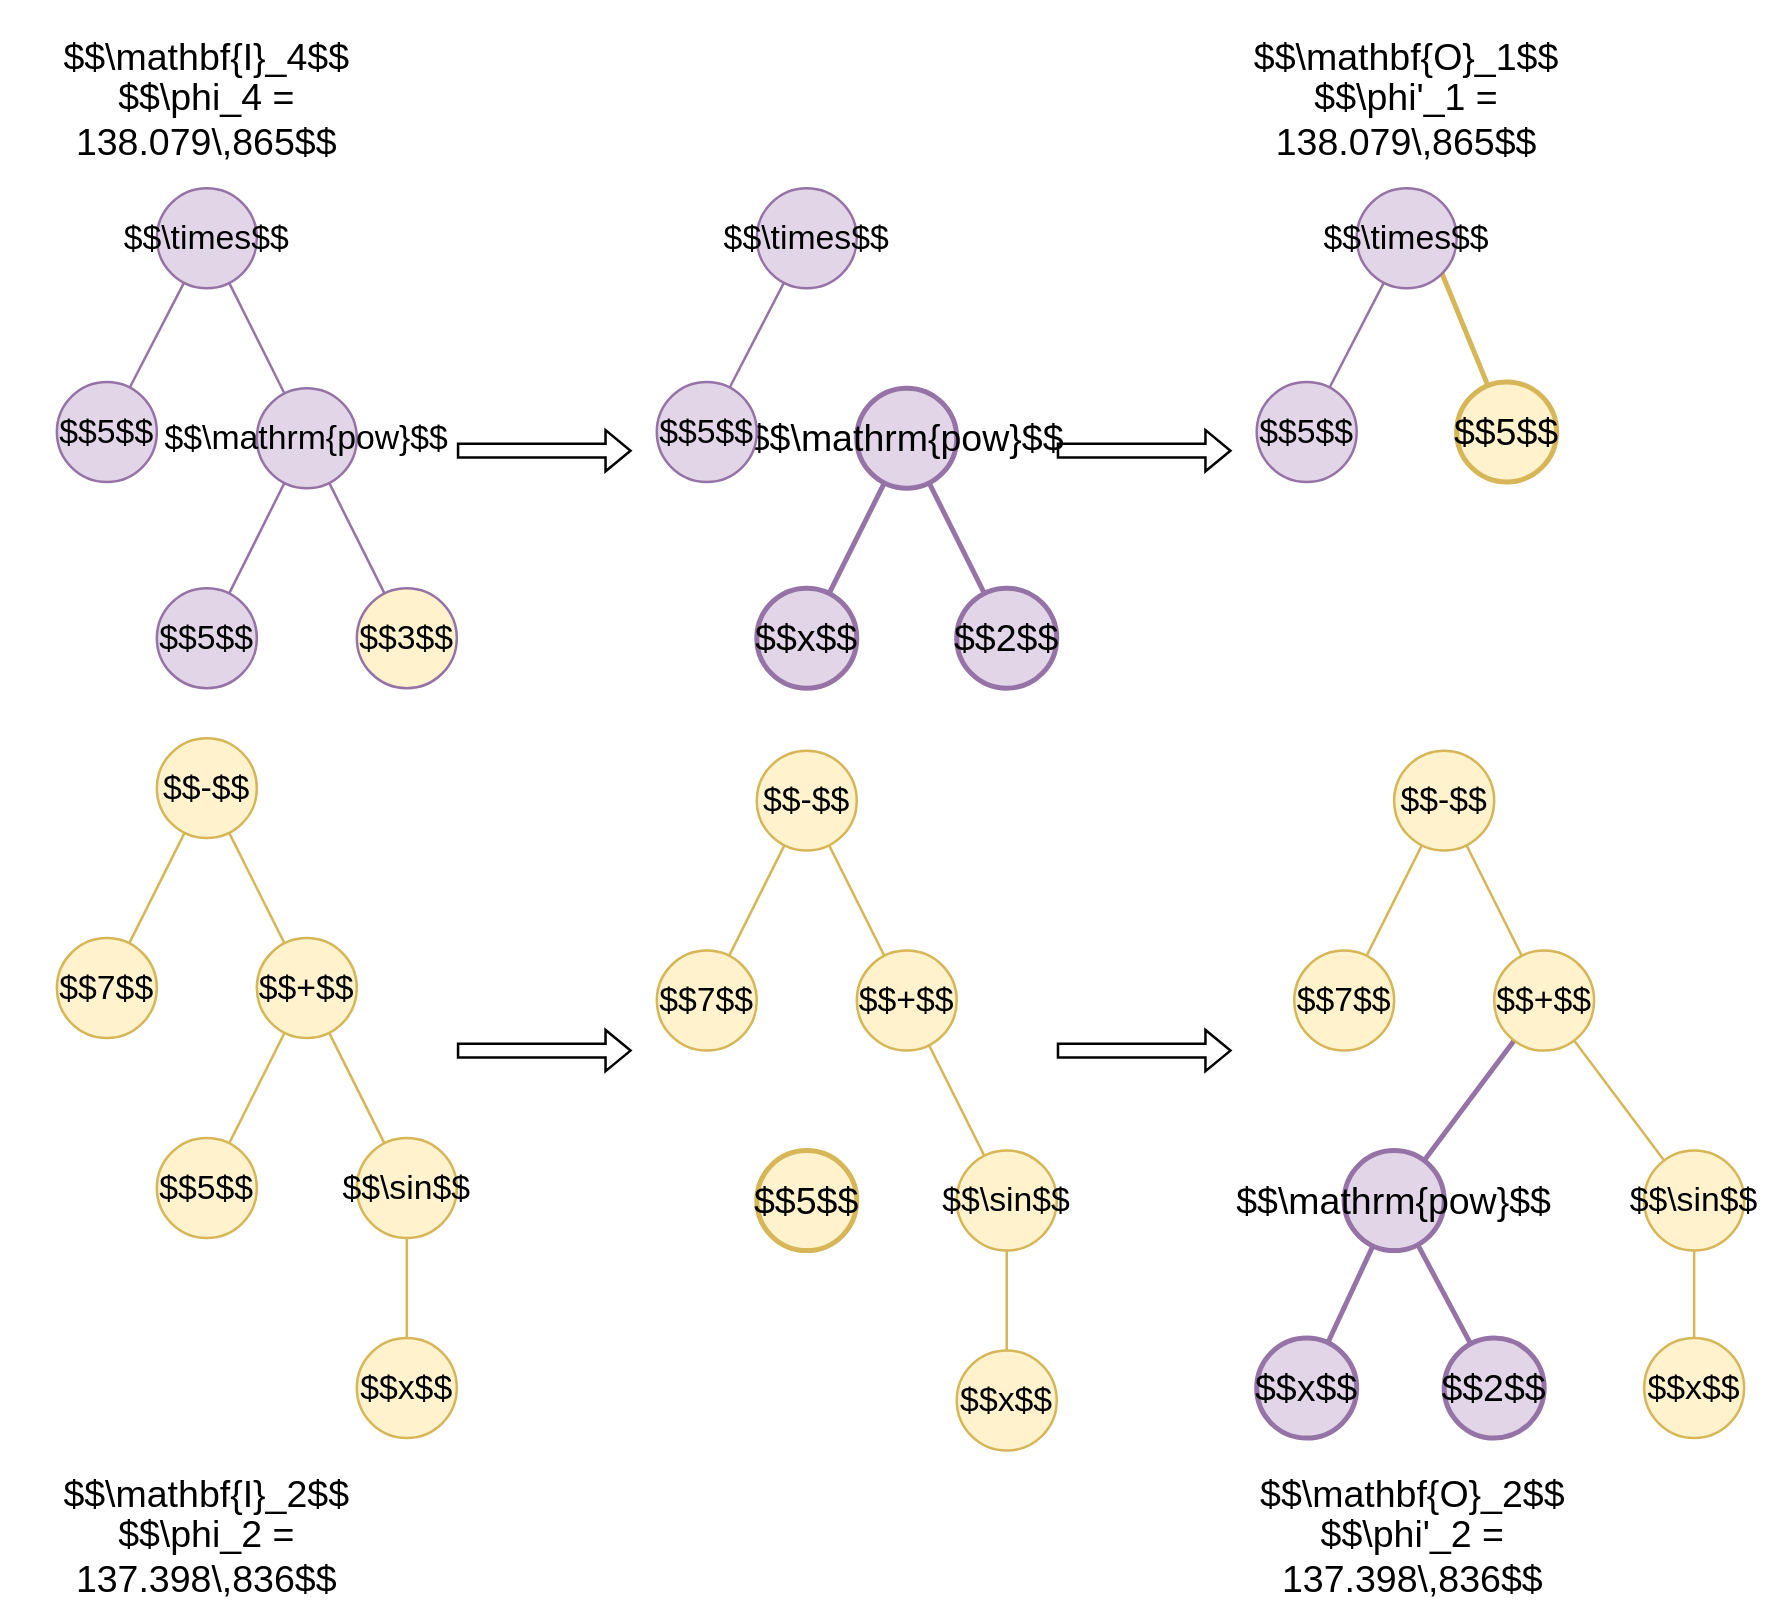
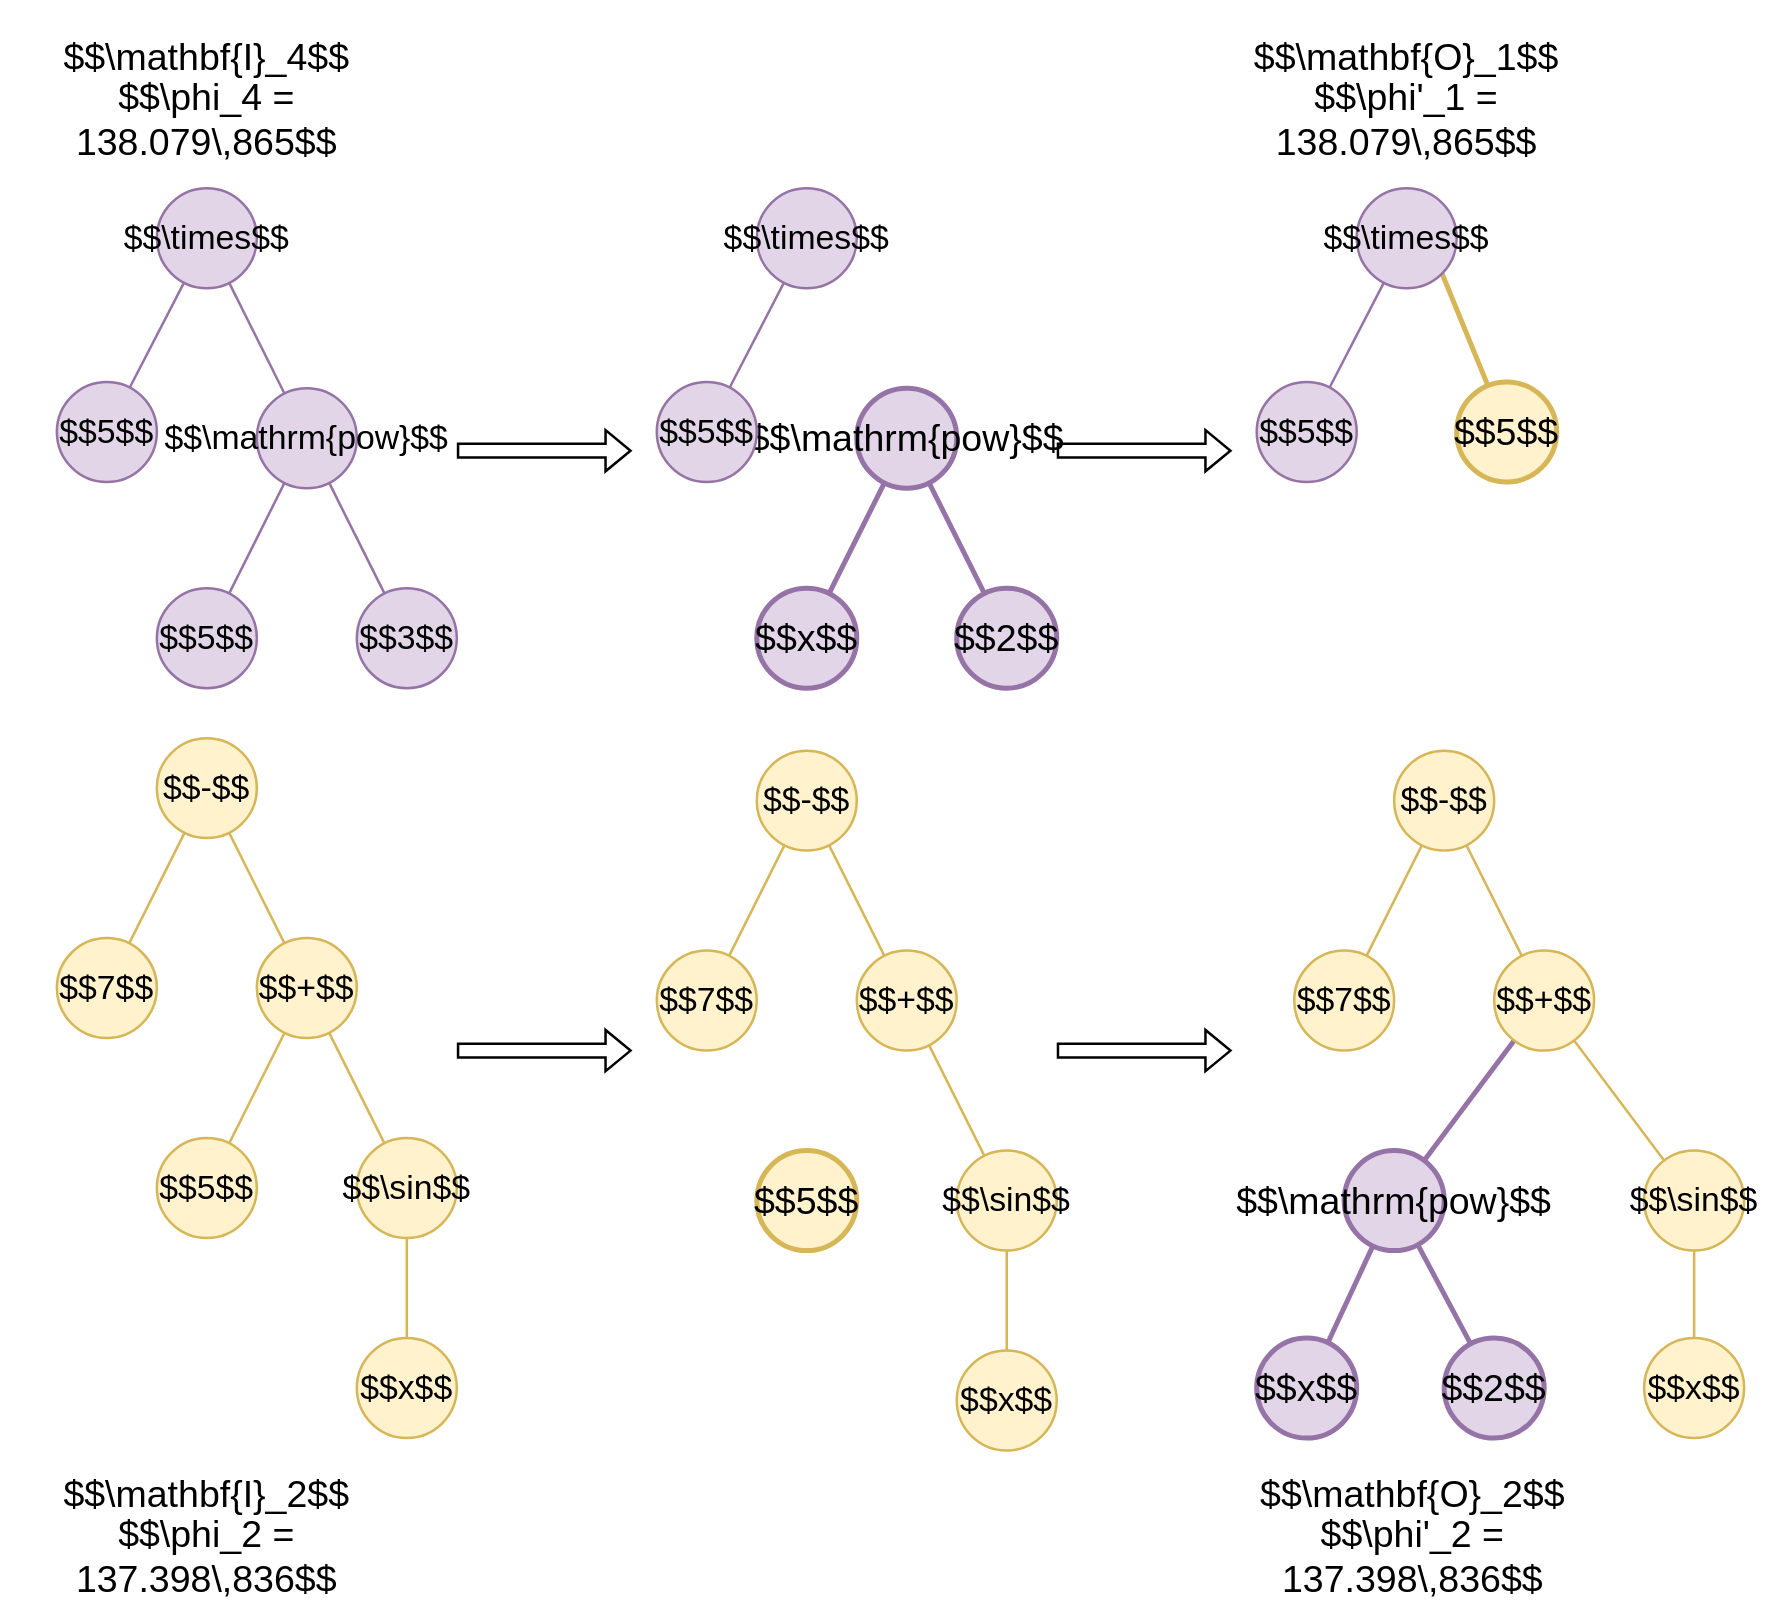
(407, 638) -> (407, 638)
